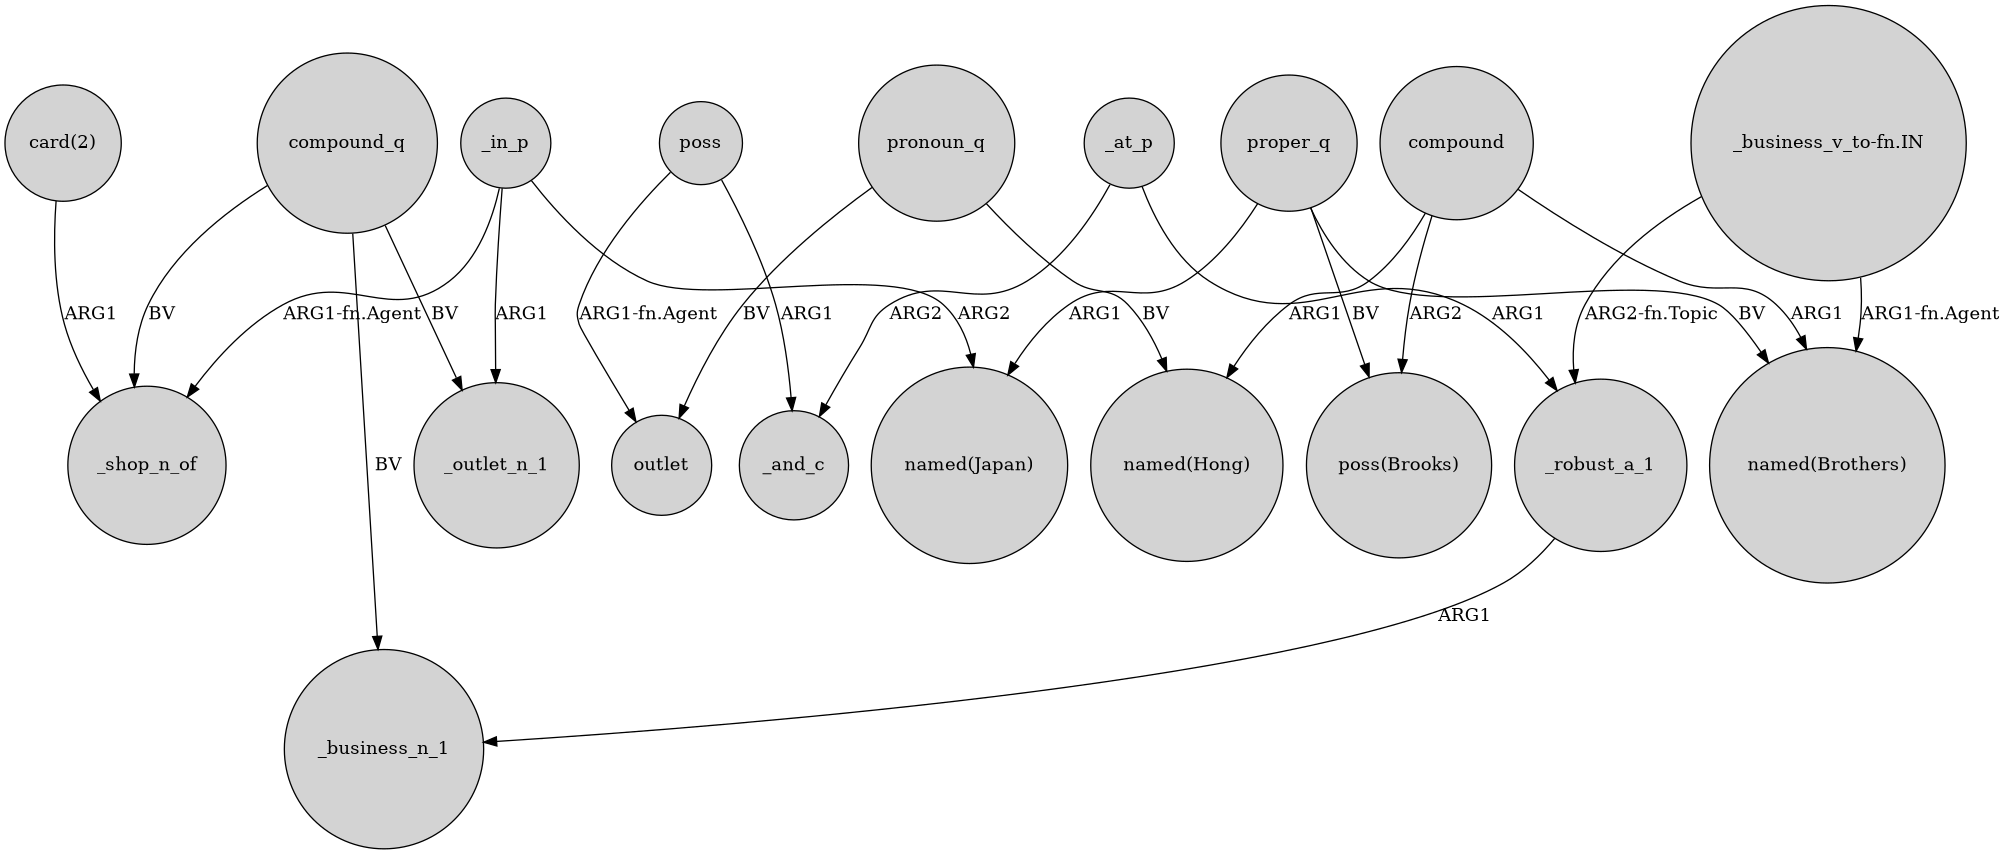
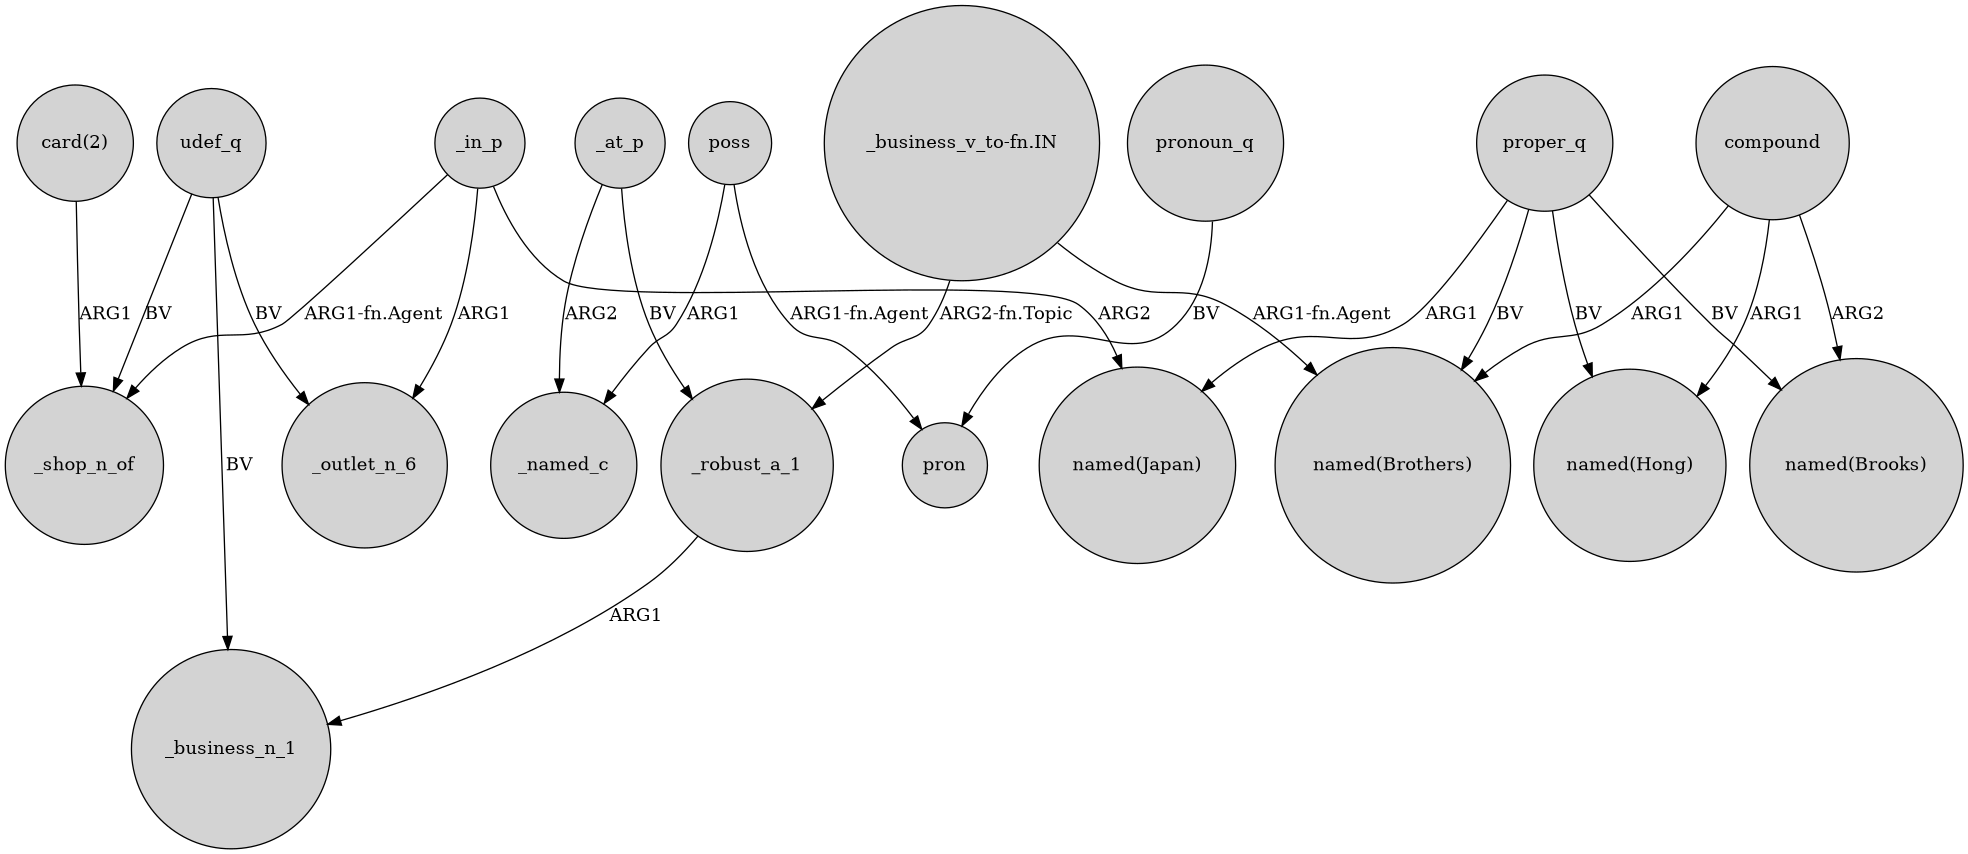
(347, 143) -> (211, 143)
(1077, 283) -> (1566, 288)
(1519, 314) -> (663, 314)
(497, 465) -> (365, 465)
(662, 465) -> (945, 465)
(794, 465) -> (564, 465)
(1399, 465) -> (1856, 465)
